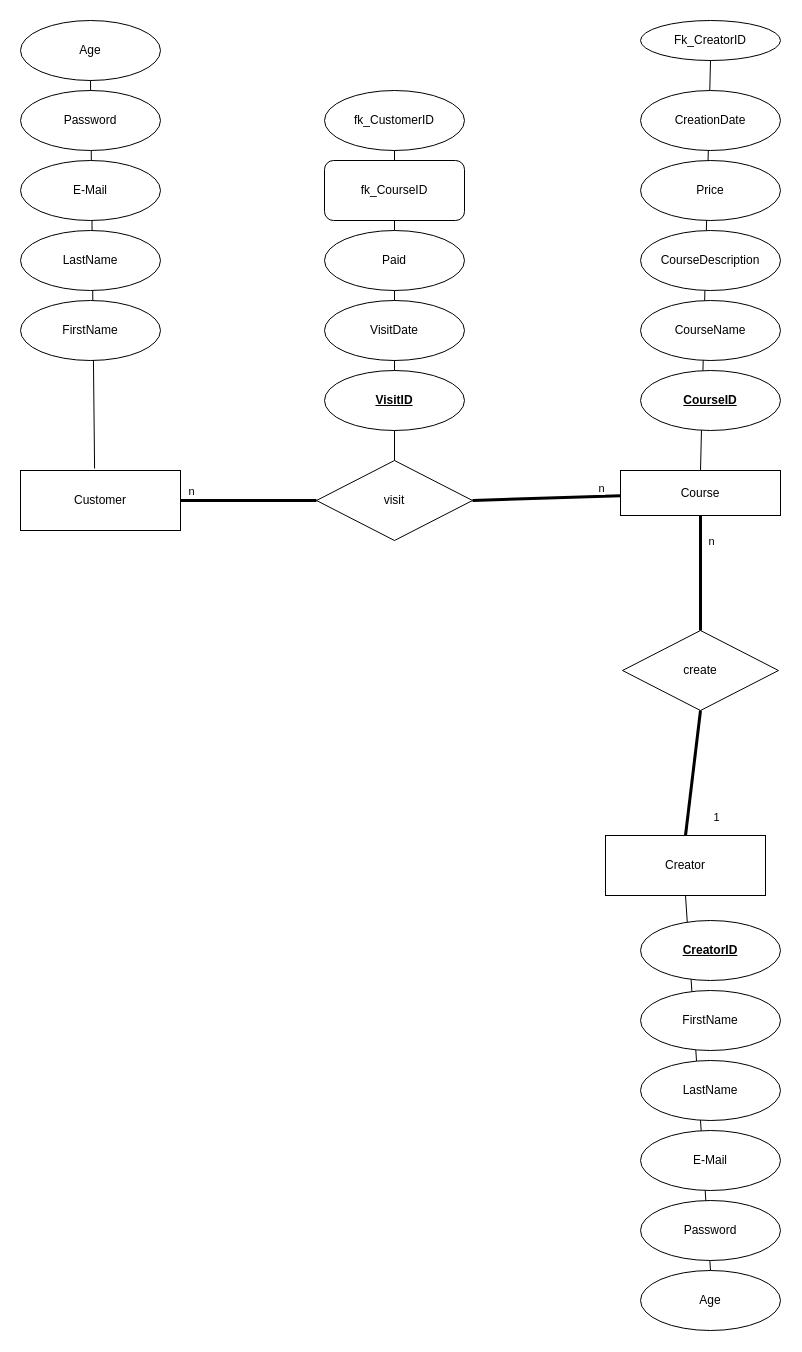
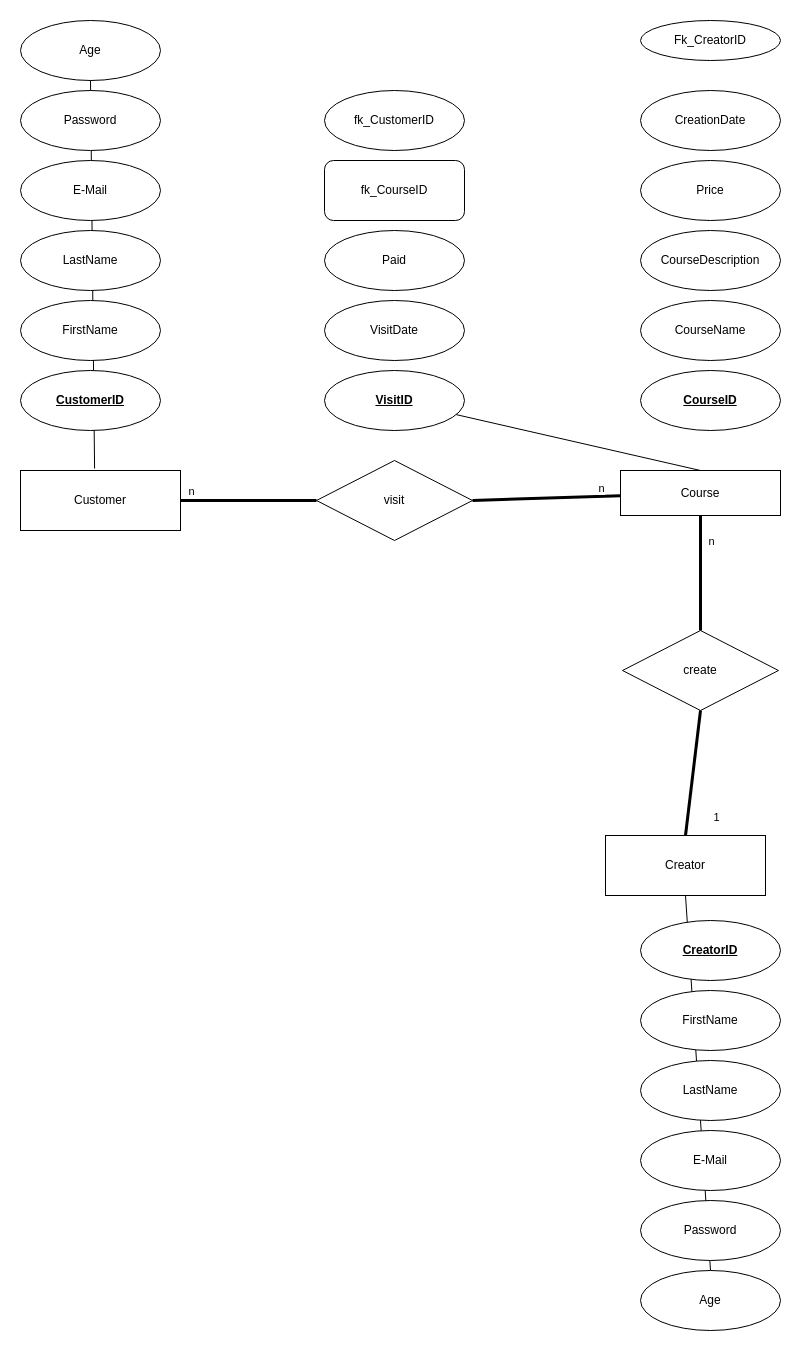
none -> (91, 401)
(395, 446) -> none
(701, 451) -> (578, 443)
